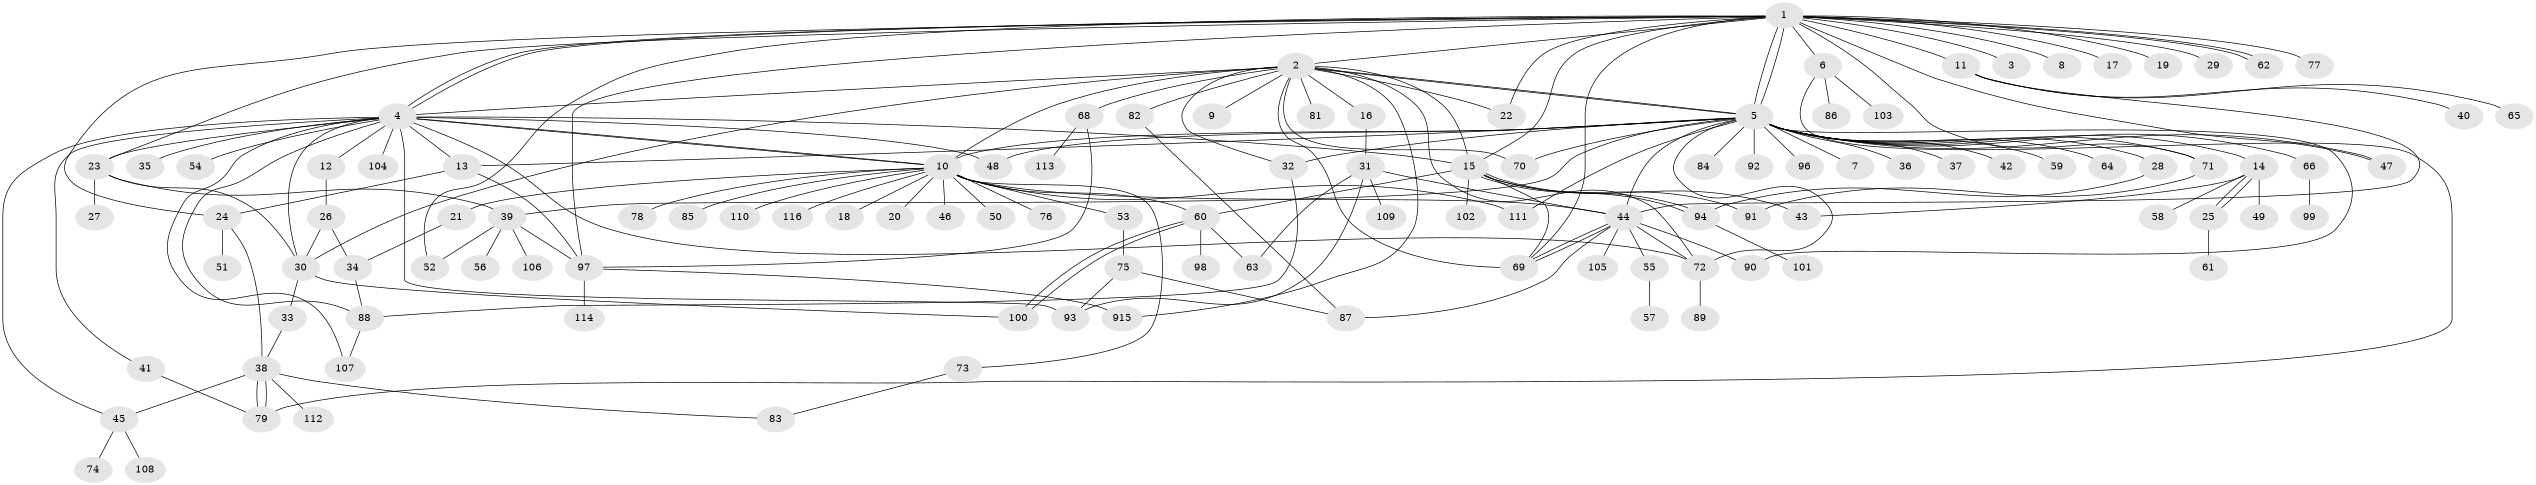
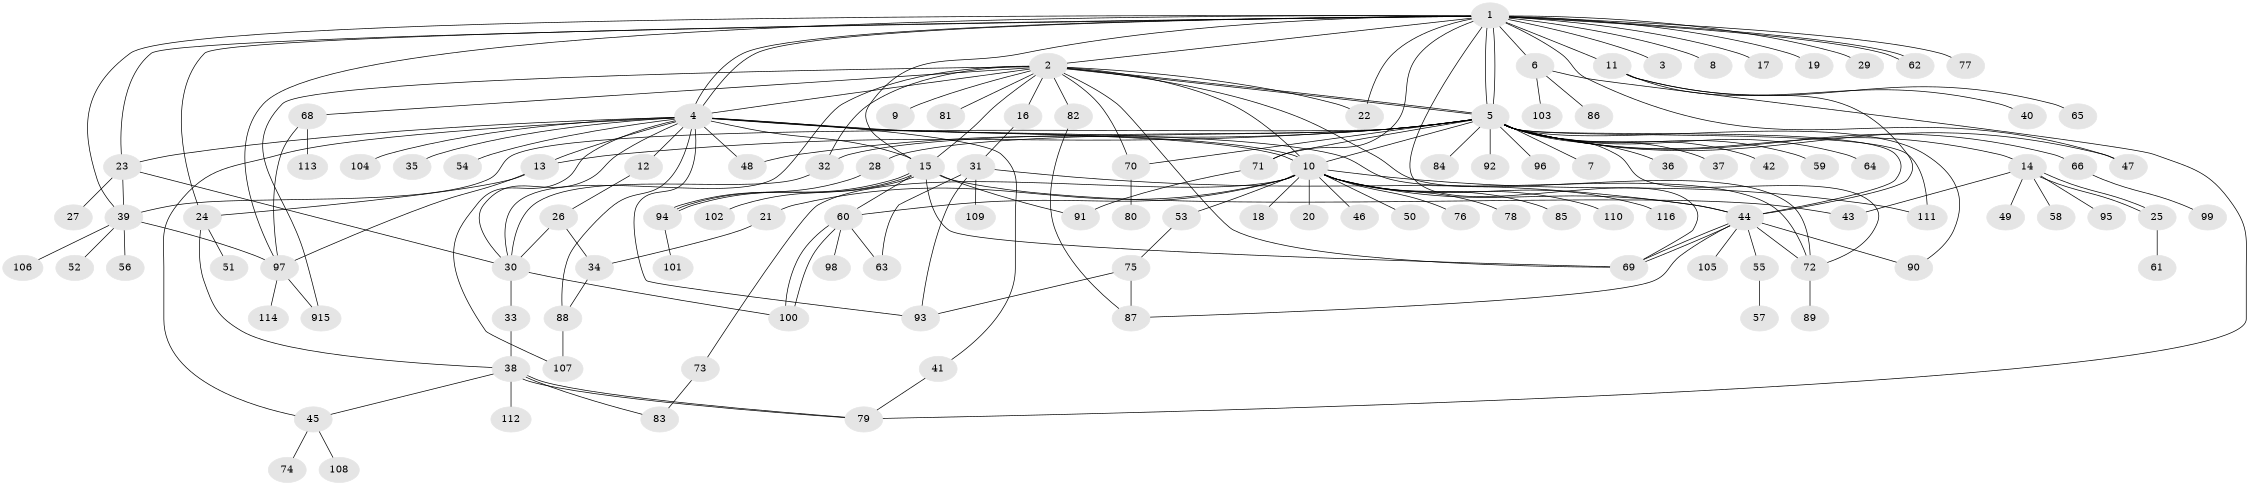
(834, 40) -> (713, 20)
none -> (1131, 217)
none -> (2107, 217)
(1110, 298) -> (567, 192)
